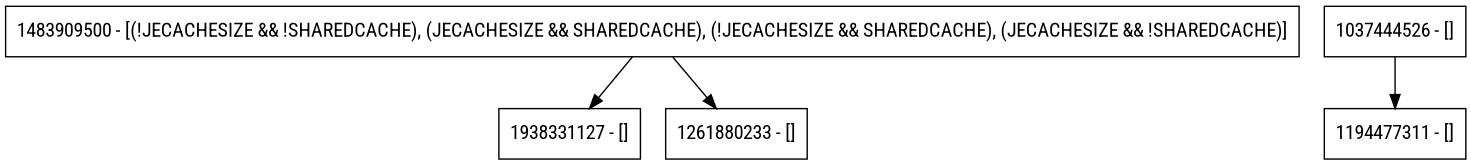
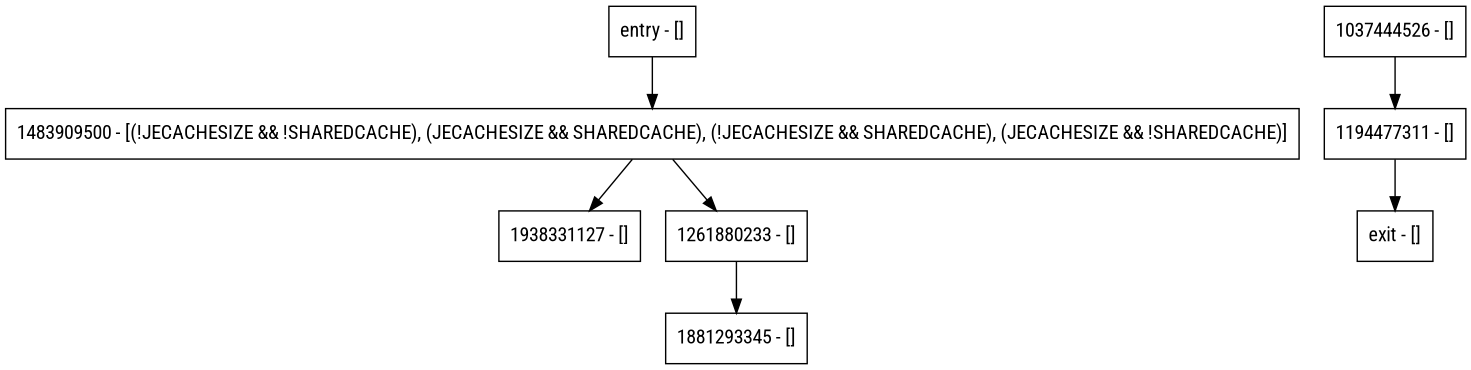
none -> (652, 32)
none -> (1395, 236)
none -> (736, 338)
